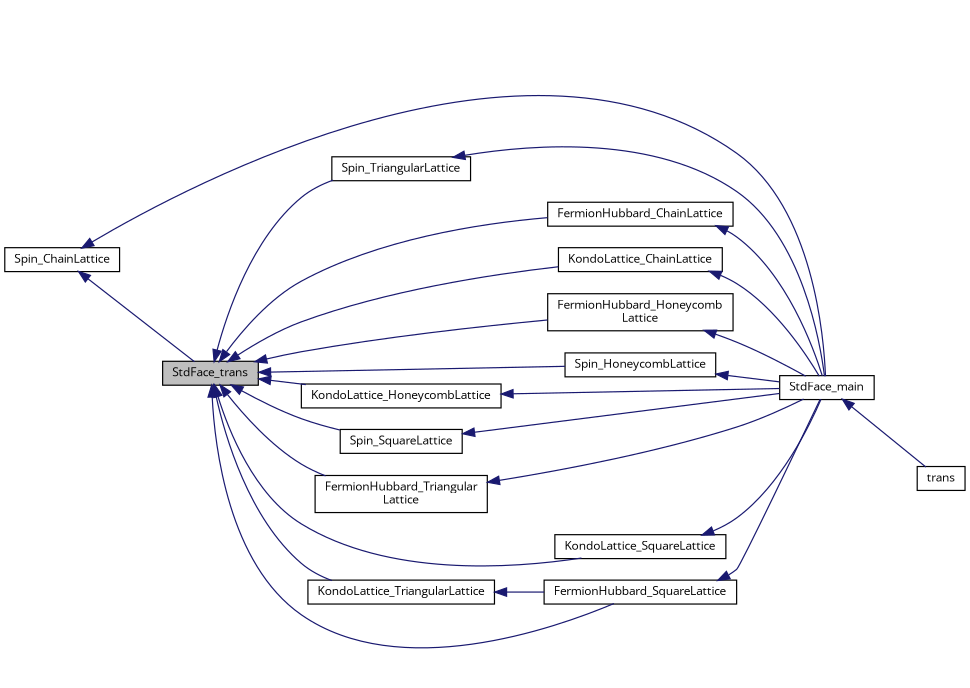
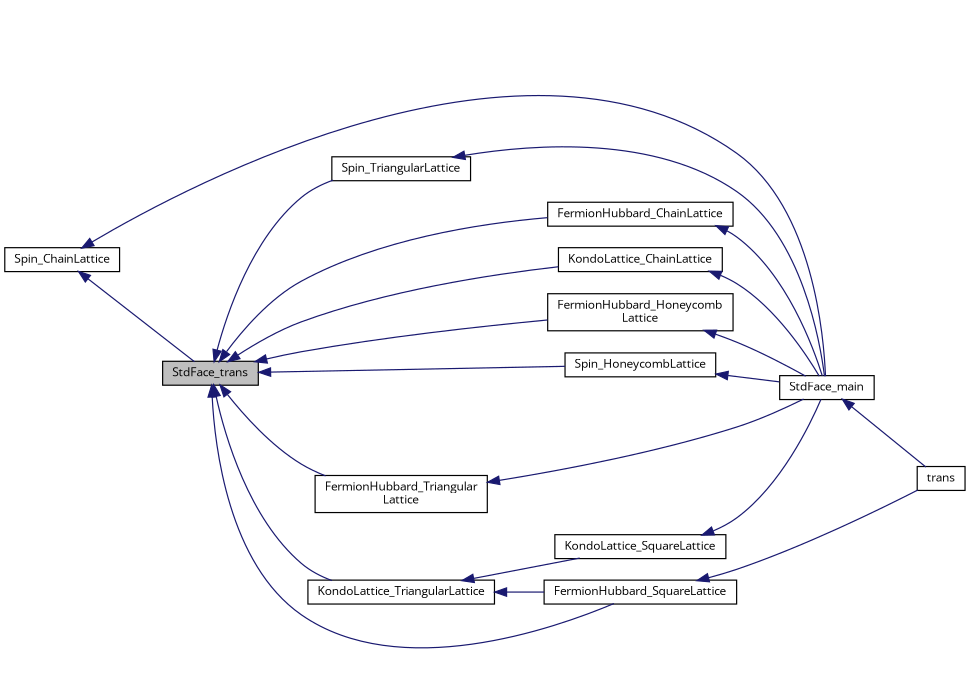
(401, 396) -> none
(401, 441) -> none
(777, 489) -> (815, 539)
(362, 550) -> (527, 568)
